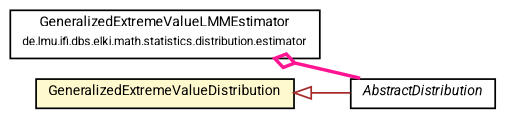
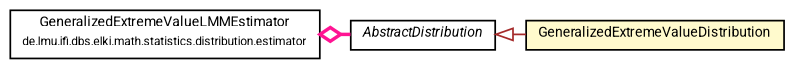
(331, 93) -> (520, 34)
